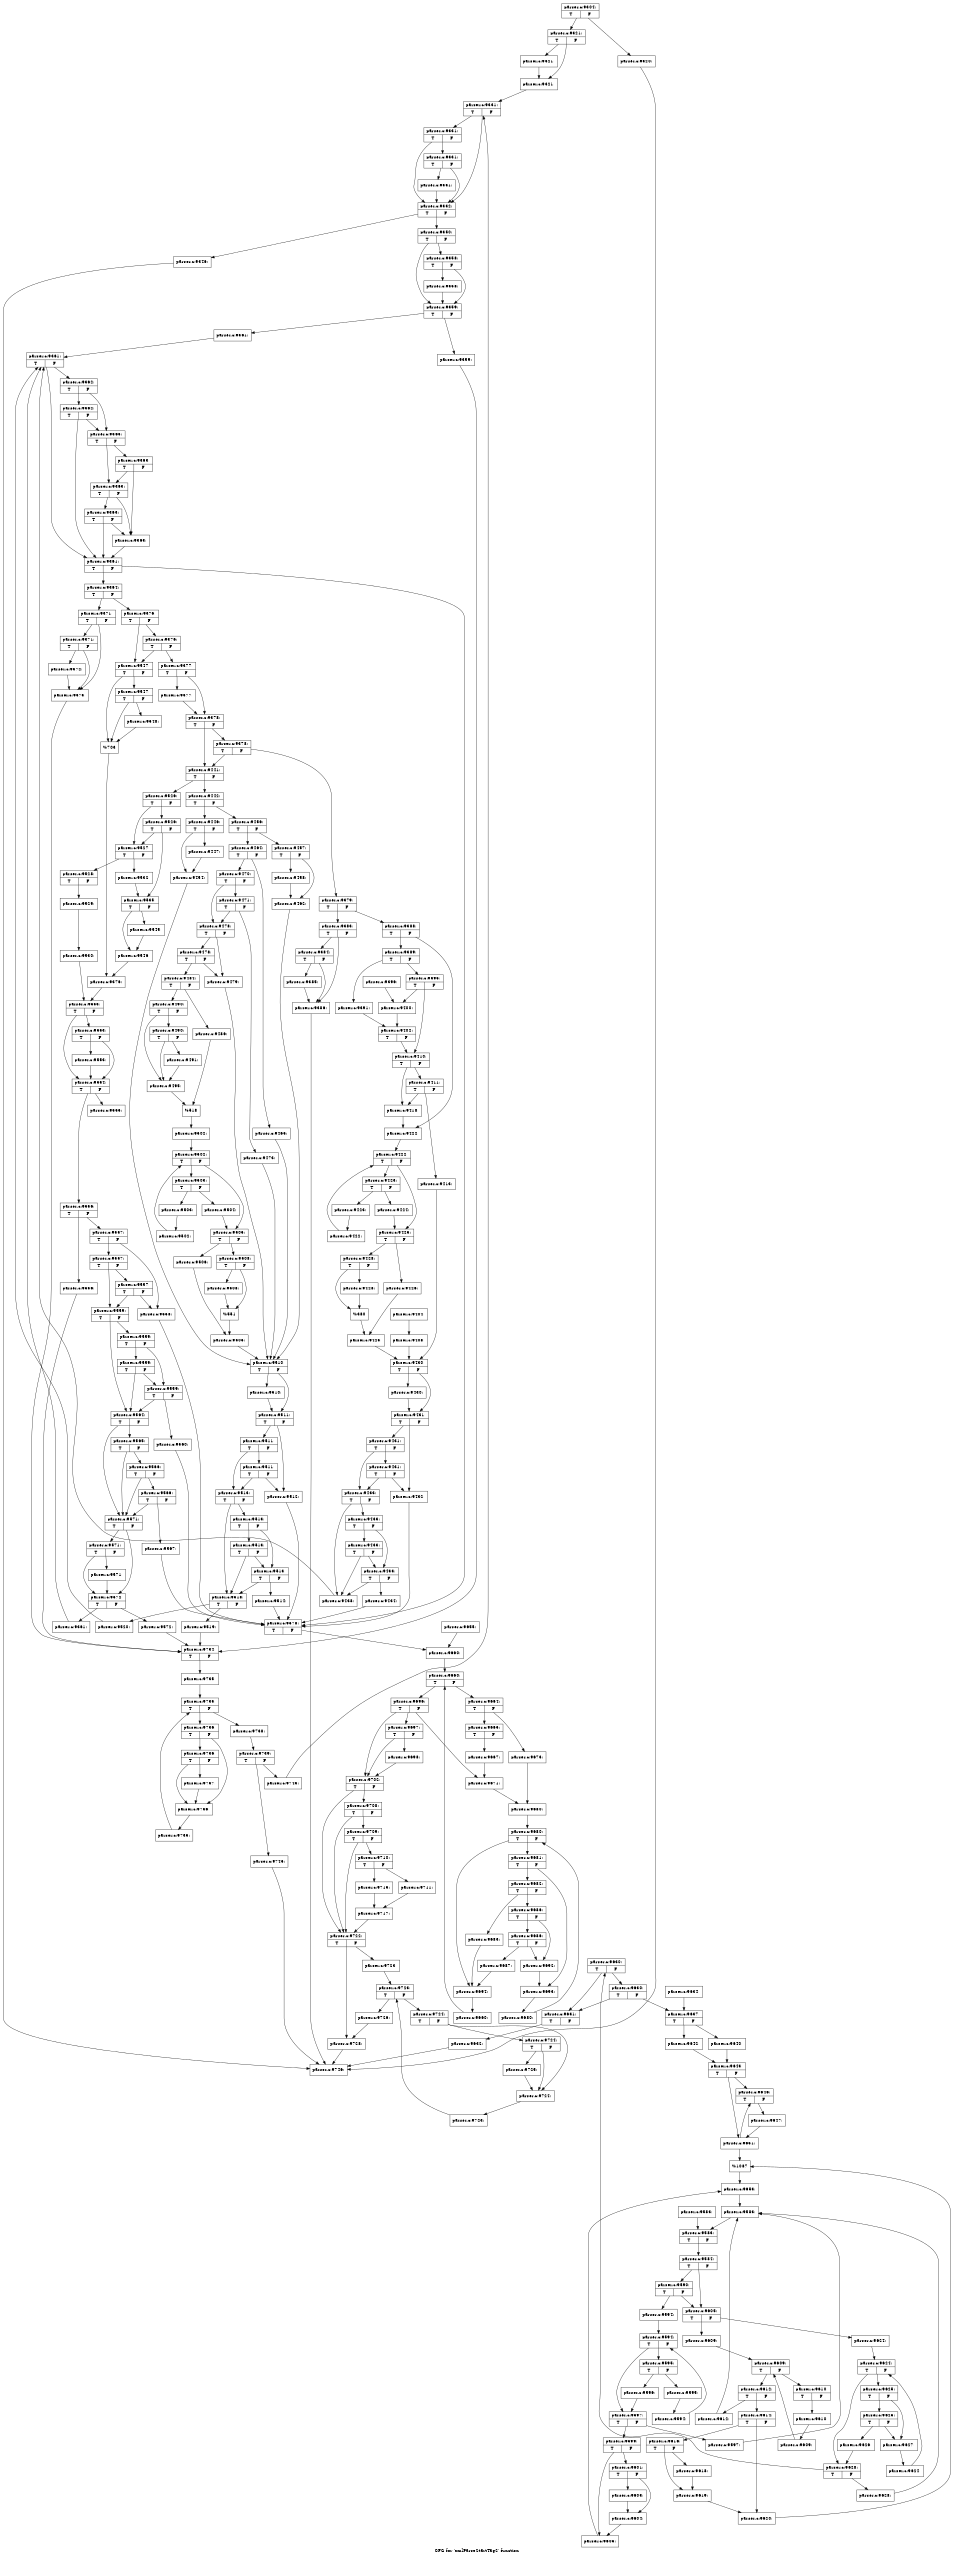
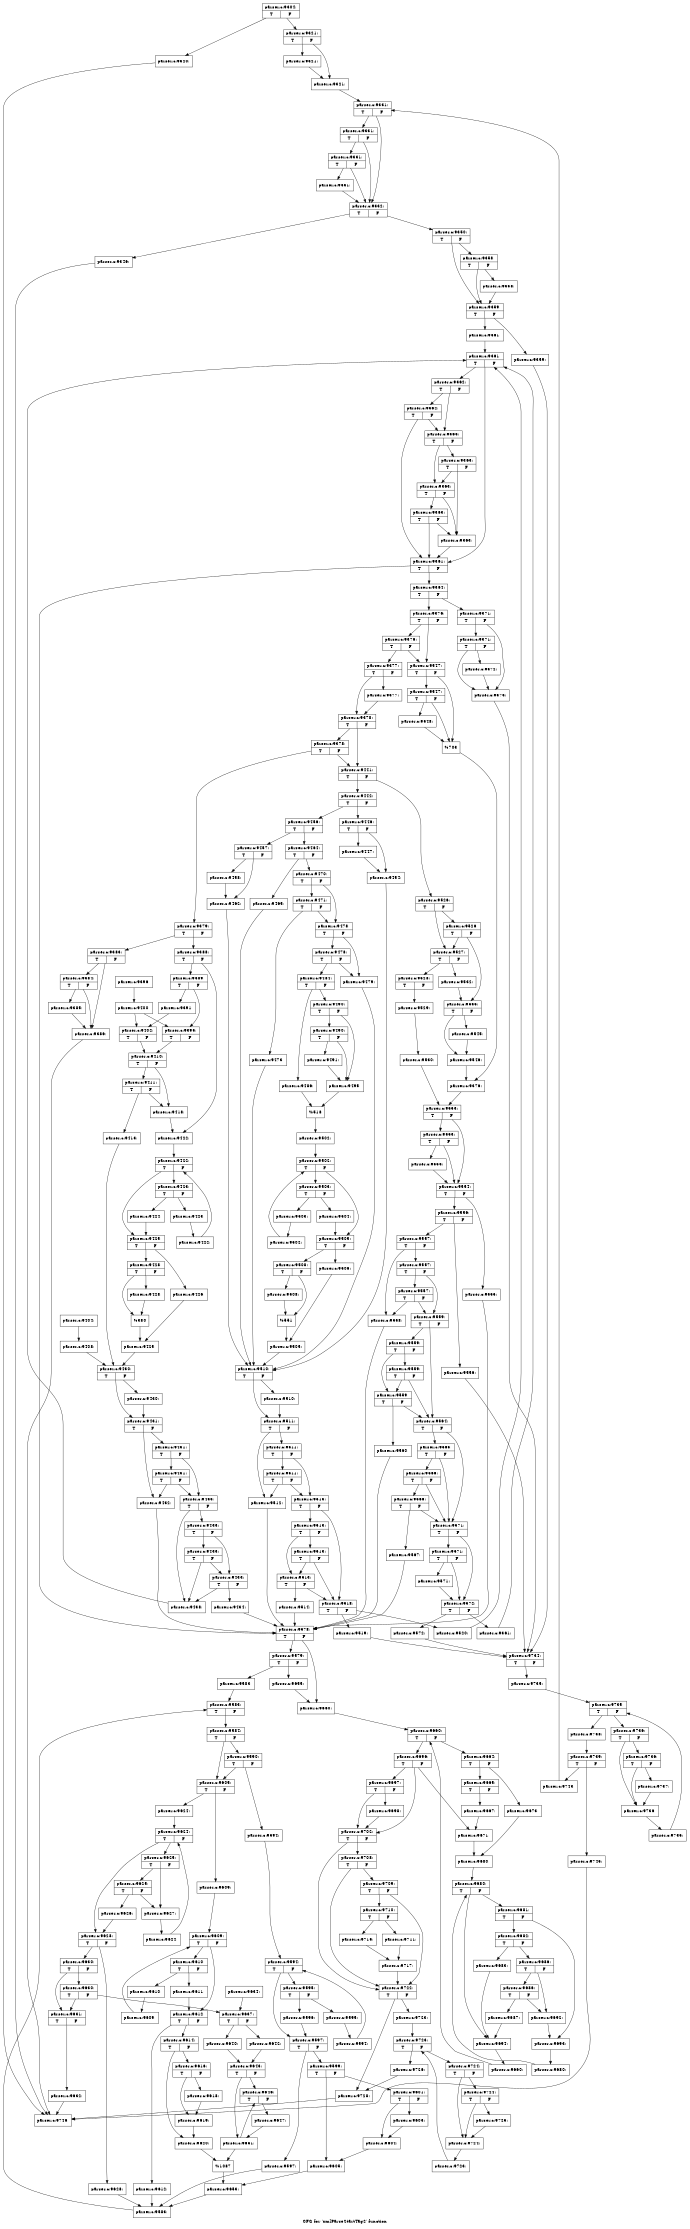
(411, 995) -> (155, 1020)
none -> (487, 1541)
none -> (288, 1659)
none -> (189, 1992)
